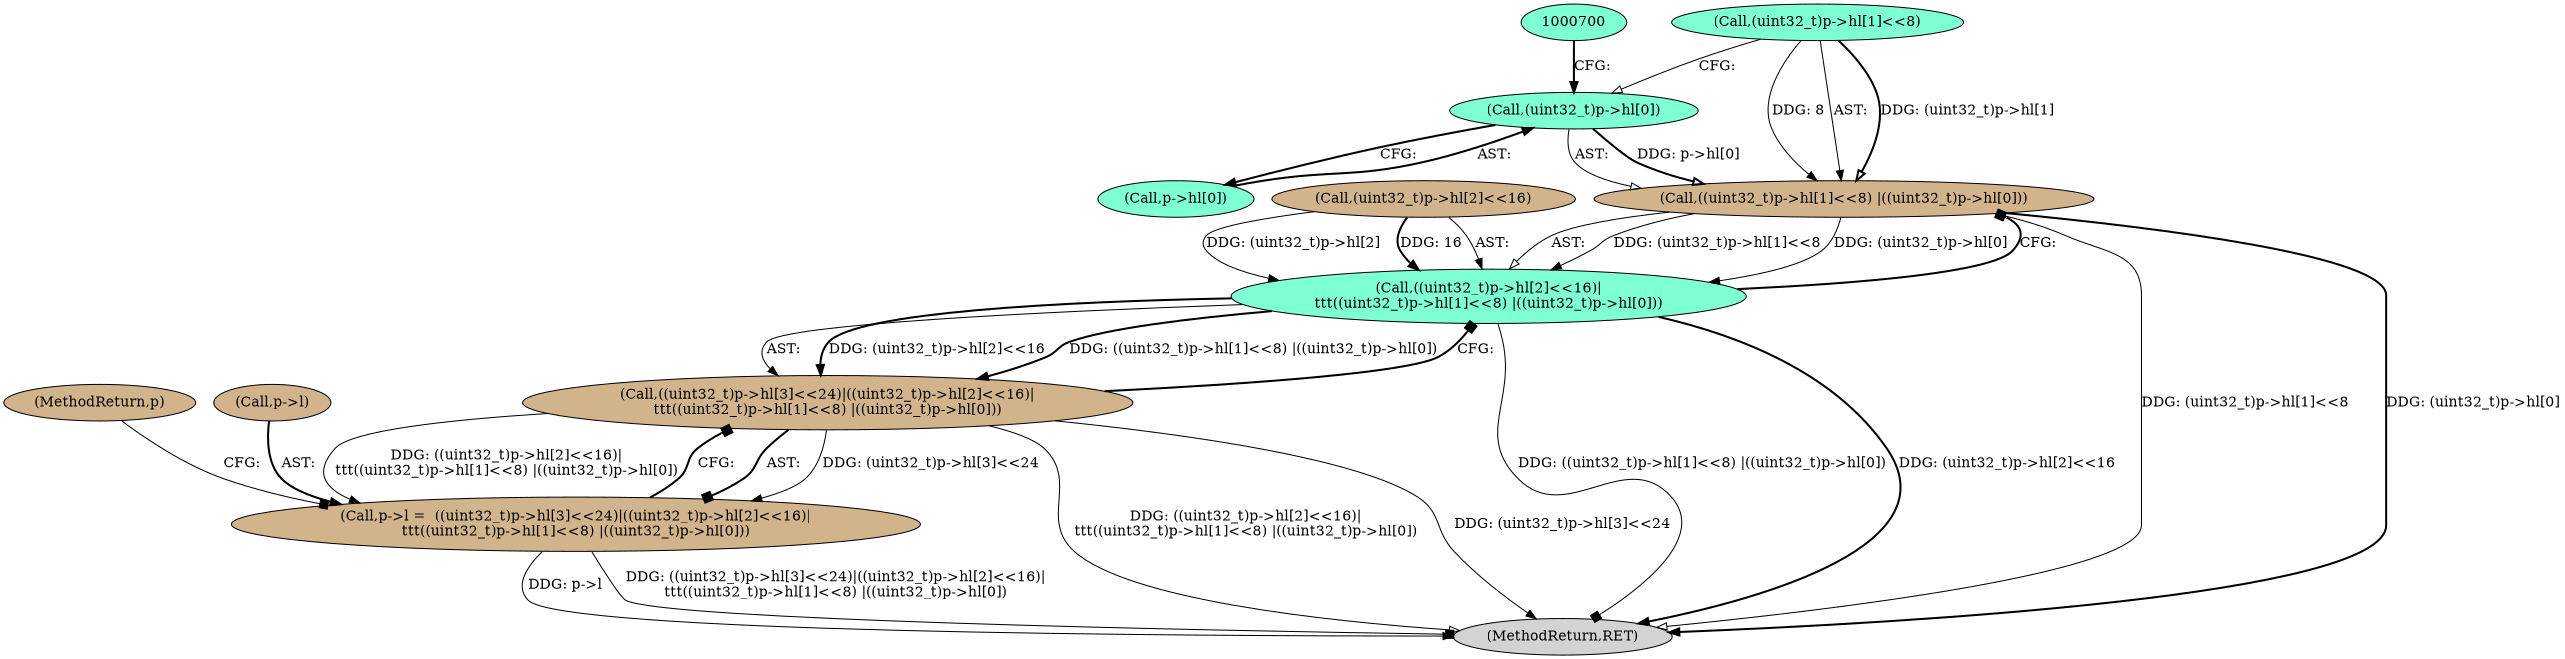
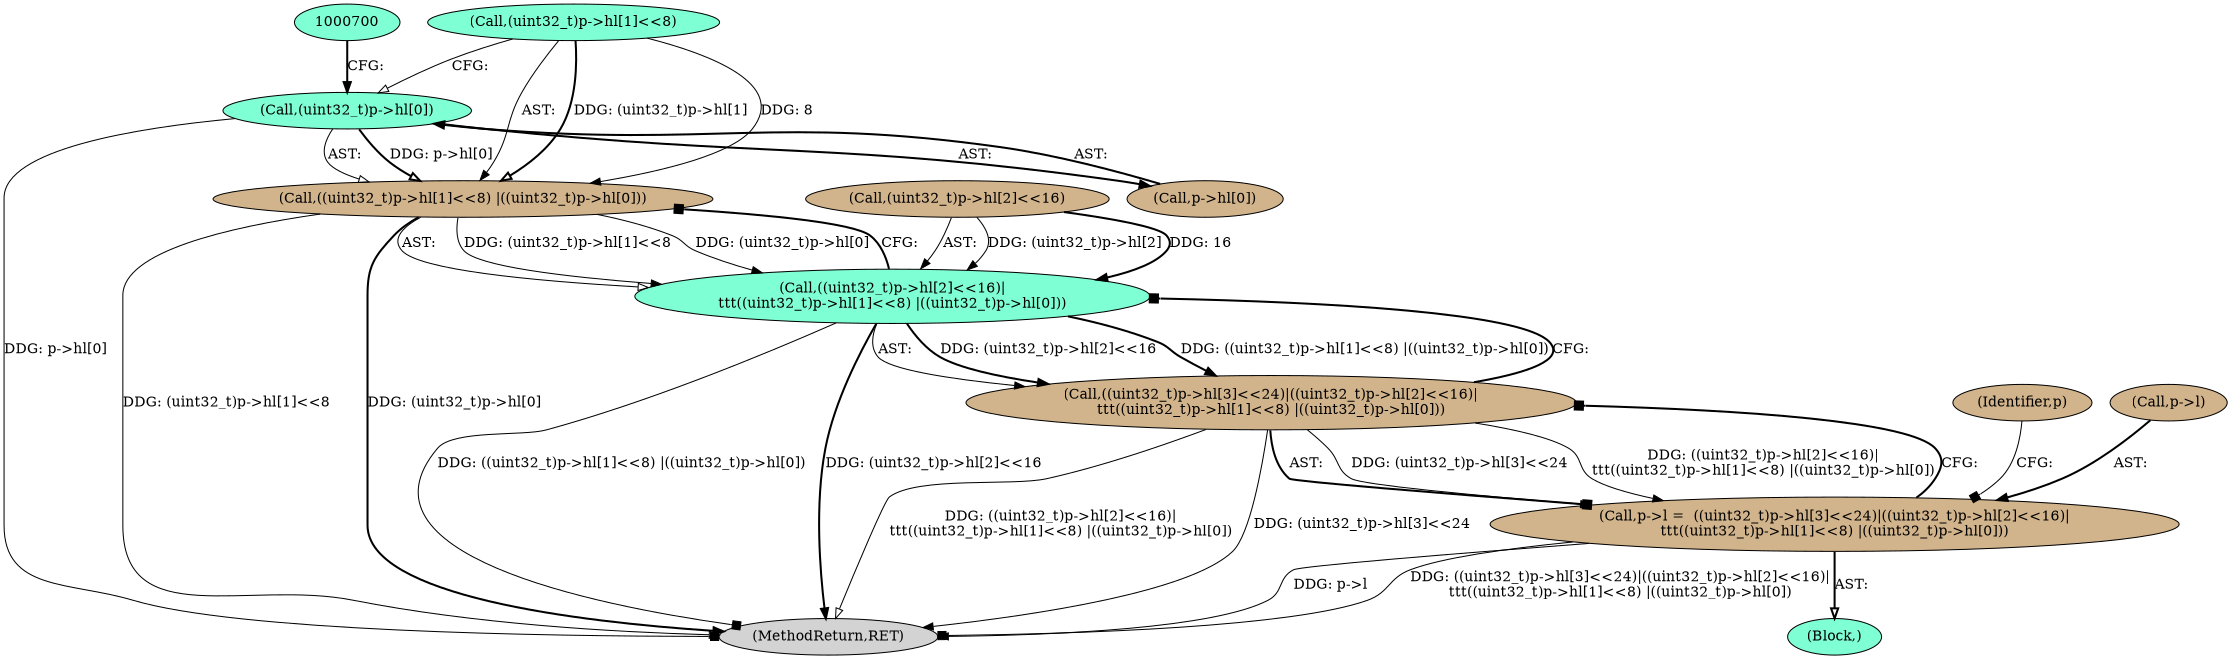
(1401, 155) -> (978, 155)
(1176, 199) -> (1205, 199)
(100, 403) -> (2022, 403)
none -> (50, 582)
none -> (1835, 637)
